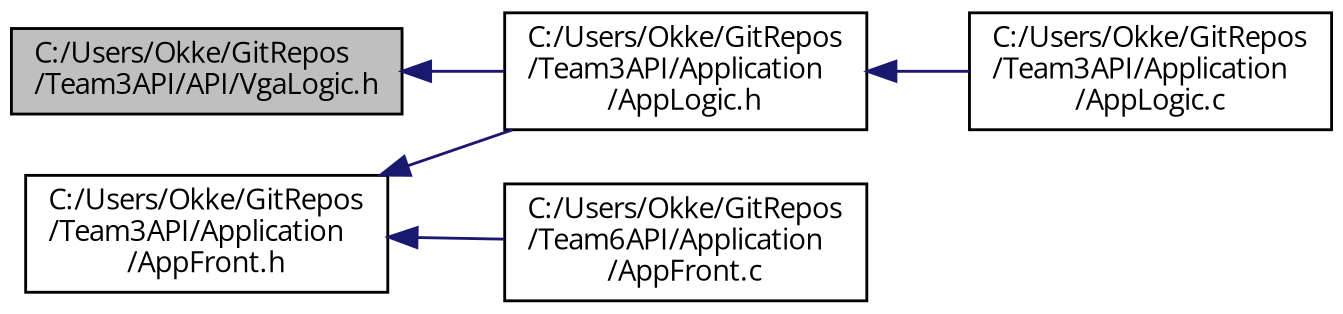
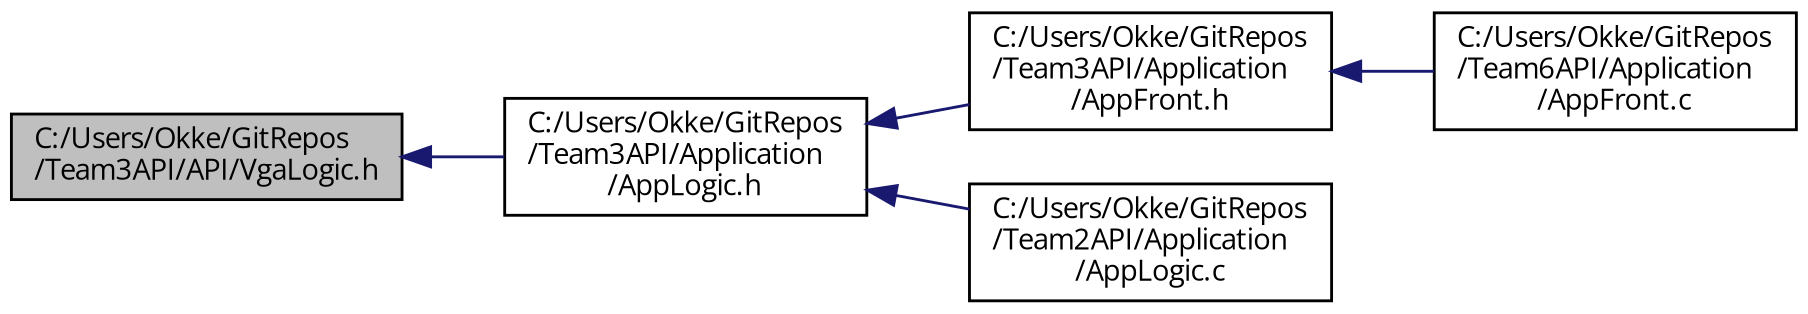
(1151, 71) -> (1151, 242)
(460, 148) -> (933, 111)
